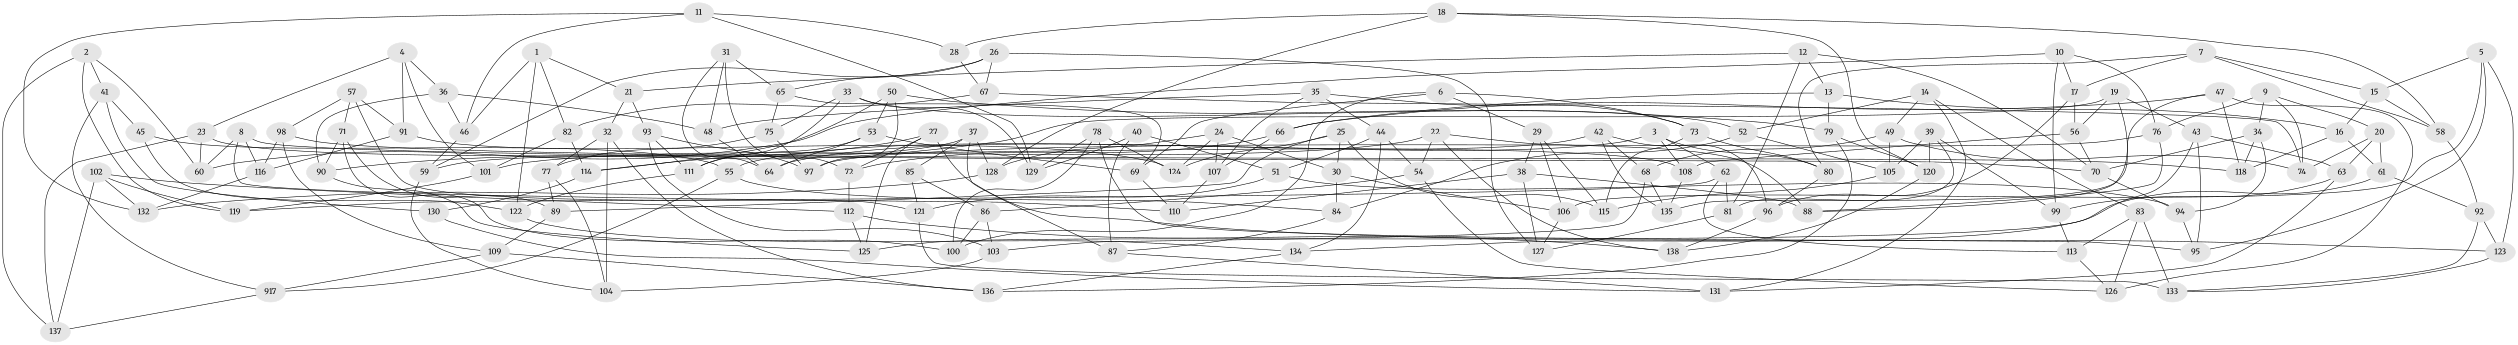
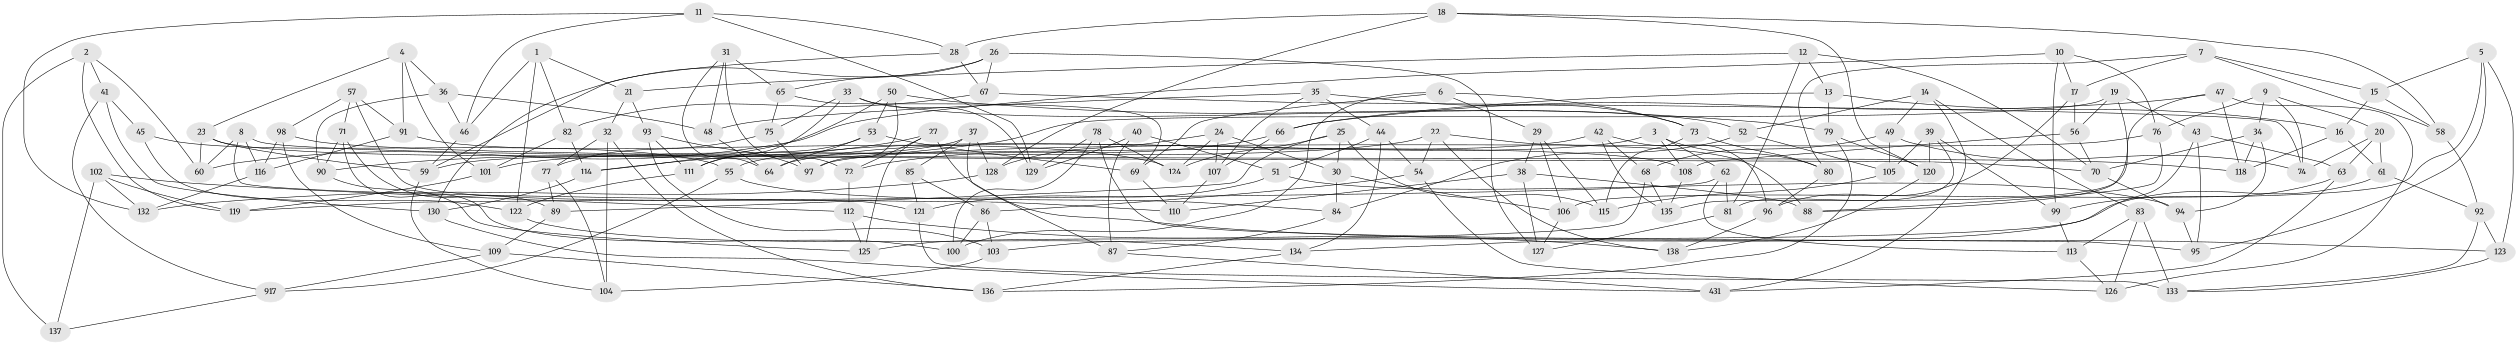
none -> (734, 65)
(59, 176) -> (335, 162)
(1715, 292) -> (1715, 292)
